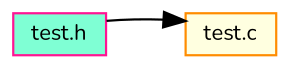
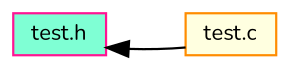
(135, 19) -> (157, 49)
